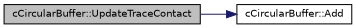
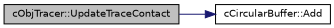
(102, 14) -> (92, 14)
